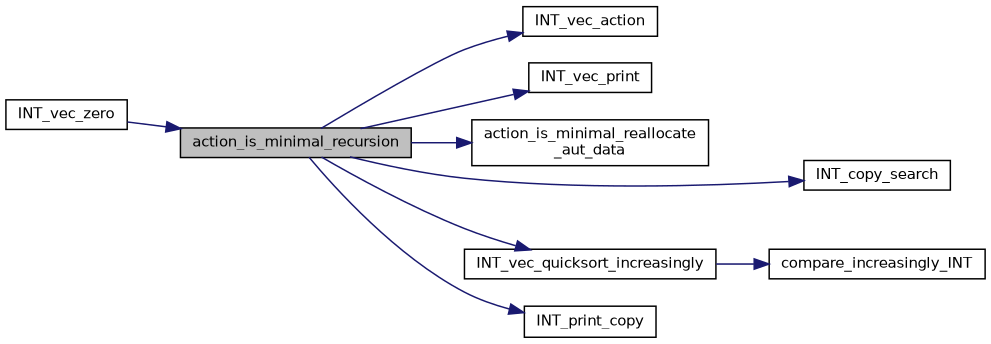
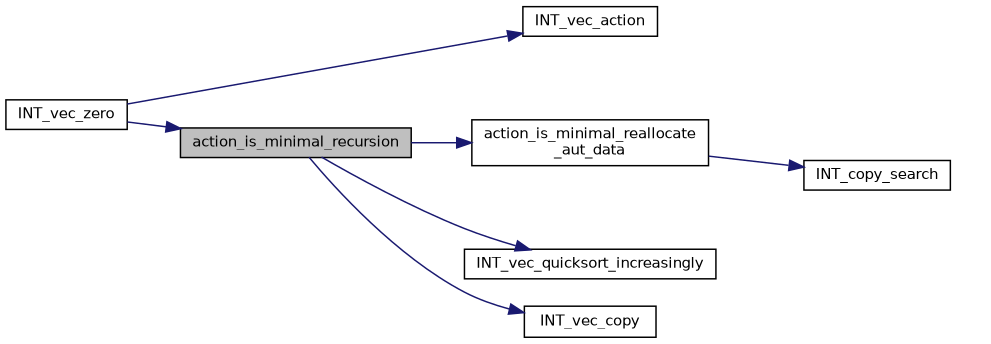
(412, 76) -> (317, 70)
(590, 78) -> none
(568, 185) -> (749, 161)
(877, 264) -> none
(590, 322) -> (590, 322)
